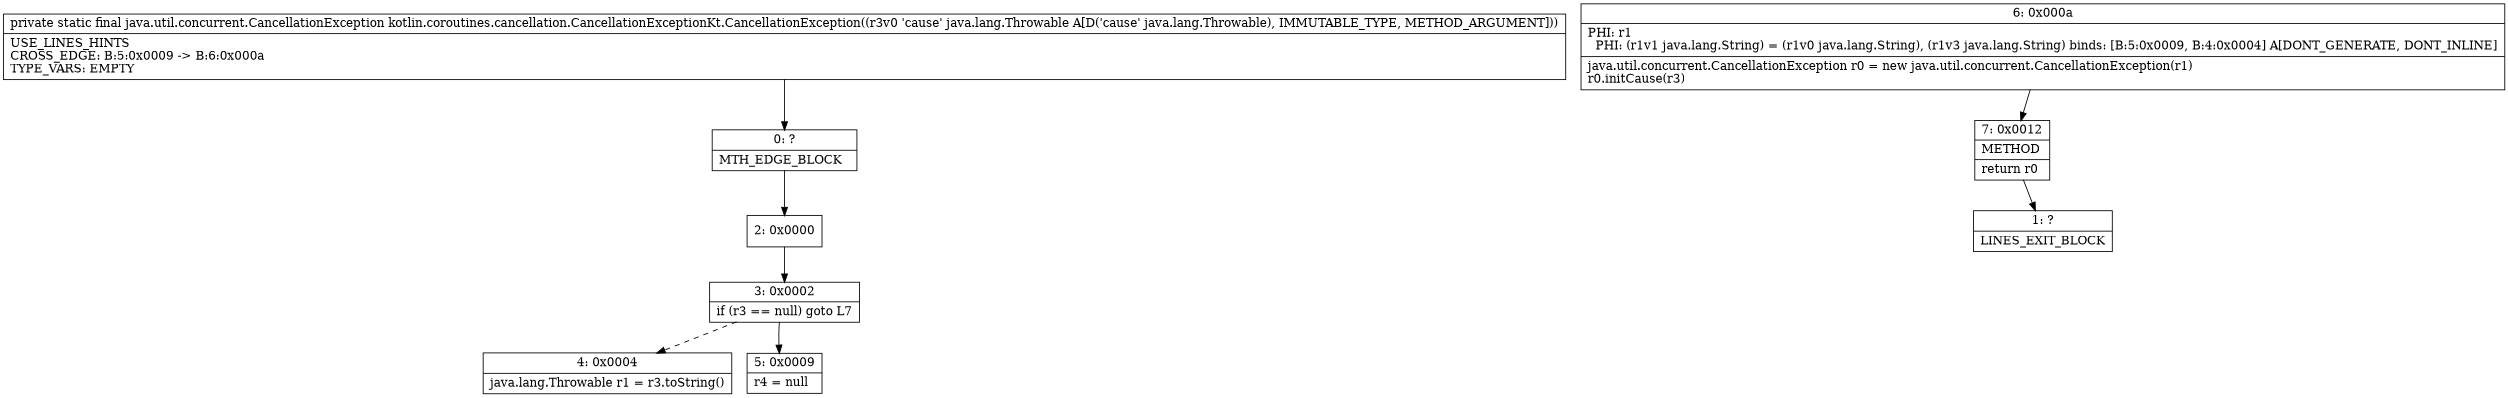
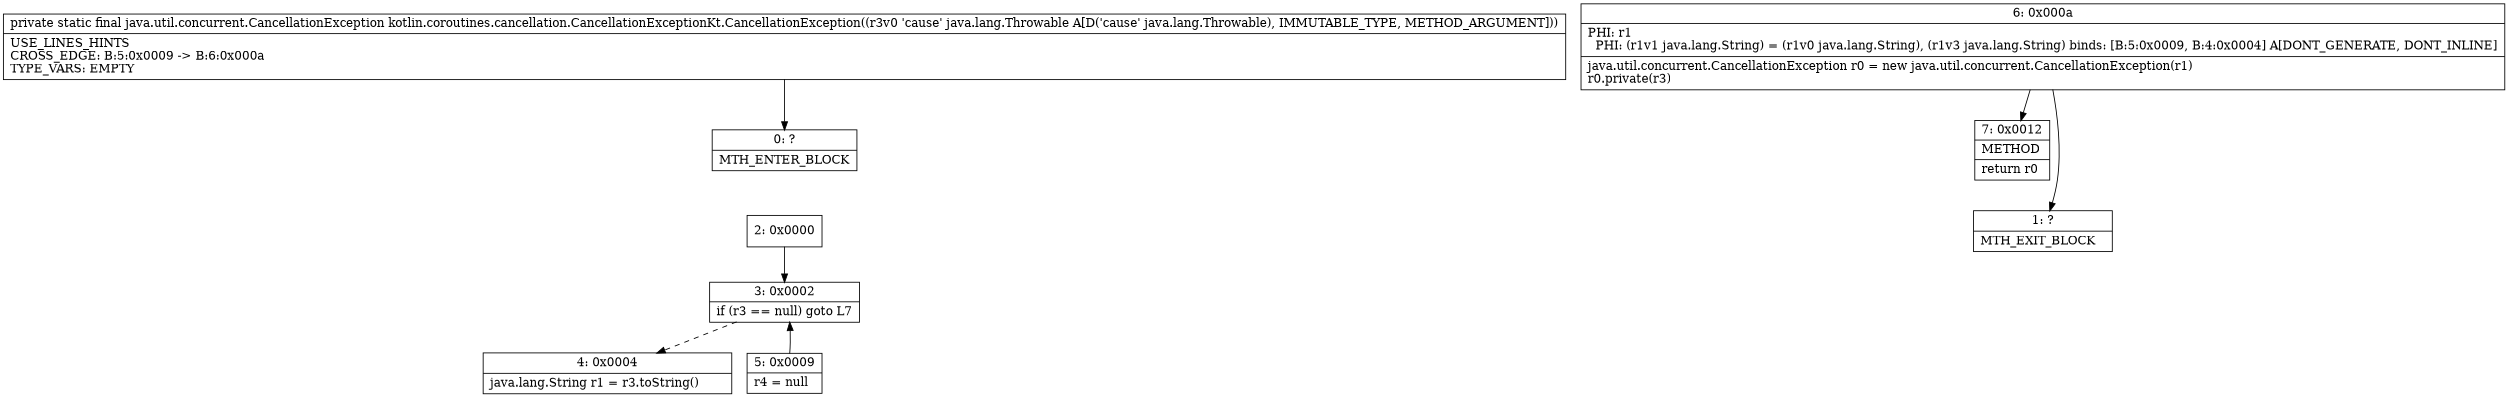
(1637, 79) -> (1630, 79)
(781, 160) -> (785, 160)
(785, 189) -> none
(2028, 191) -> (2059, 146)
(2043, 241) -> (2038, 241)
(779, 333) -> (790, 342)
(607, 383) -> (595, 383)
